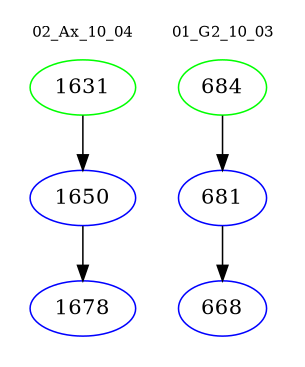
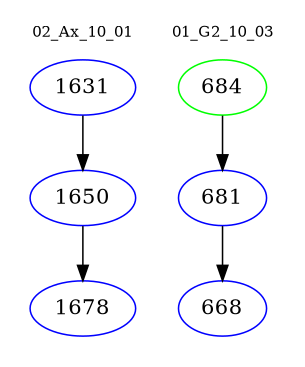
(83, 33) -> (83, 33)
(83, 87) -> (83, 87)
